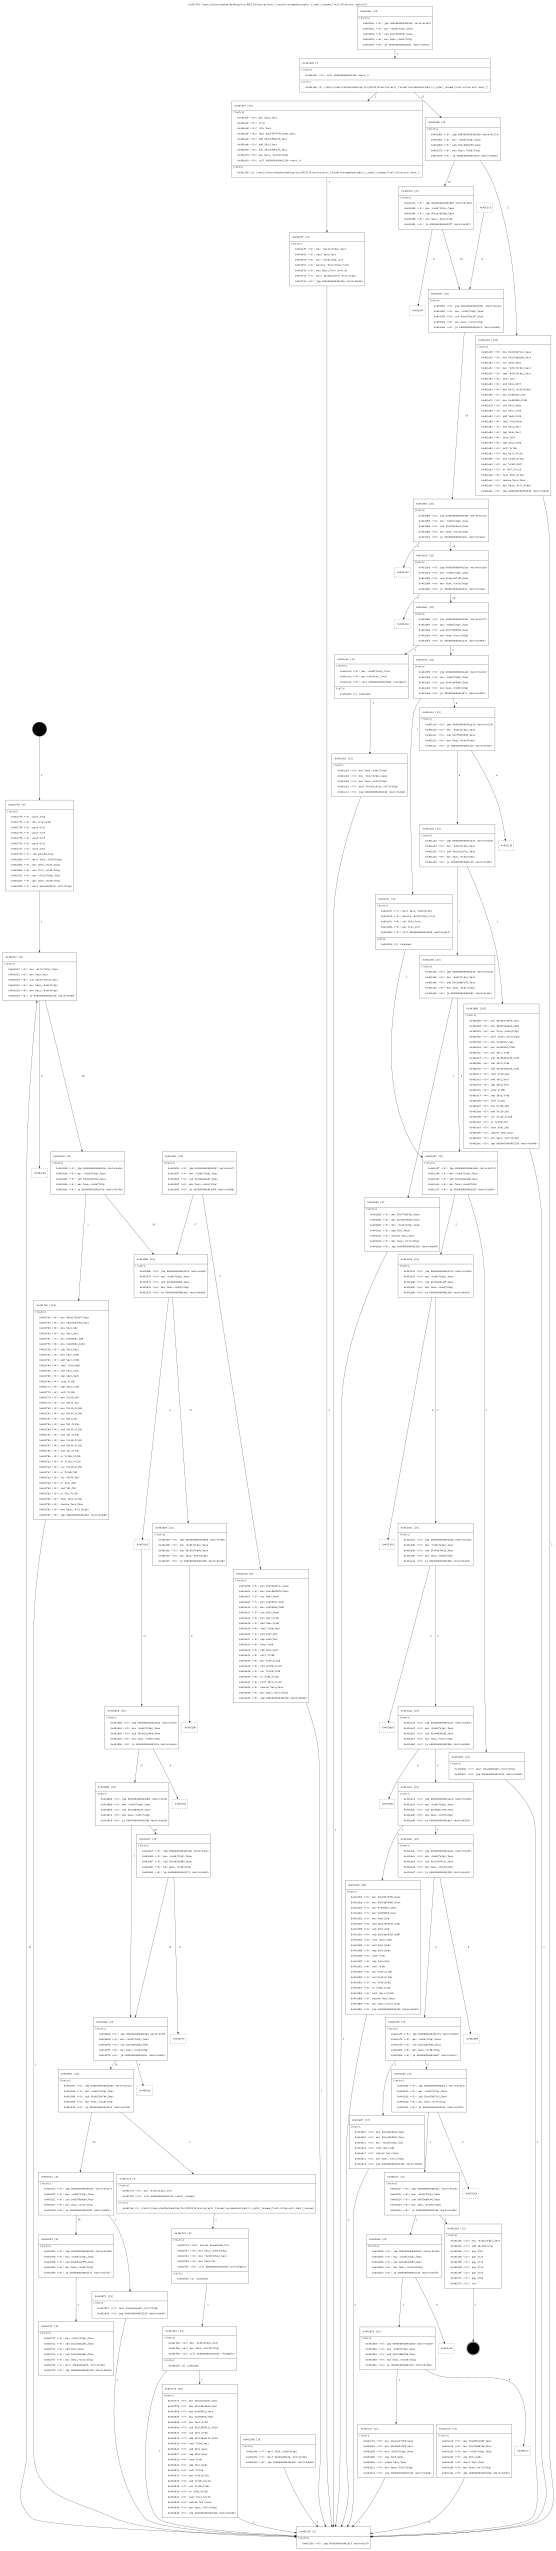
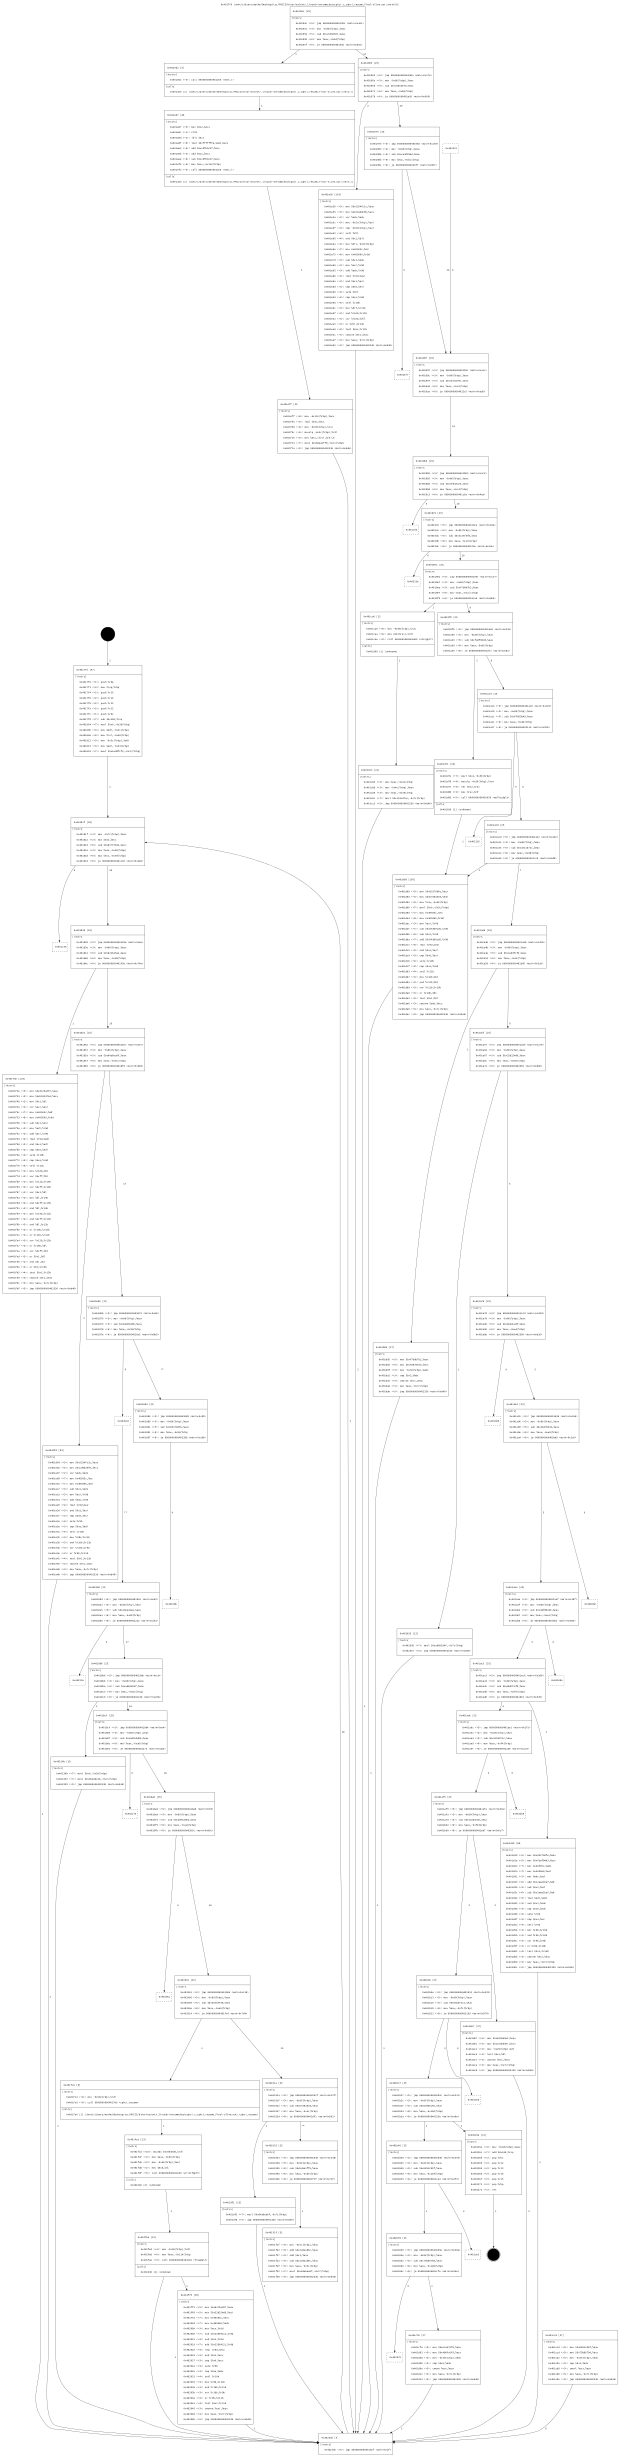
(427, 104) -> (361, 53)
(392, 1055) -> (453, 844)
(129, 1224) -> (108, 997)
(131, 1920) -> (87, 1727)
